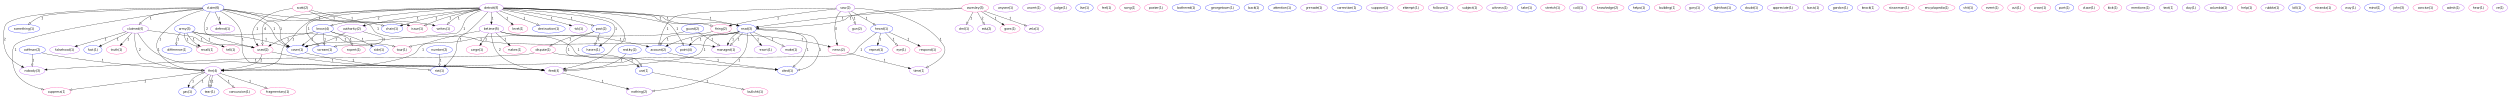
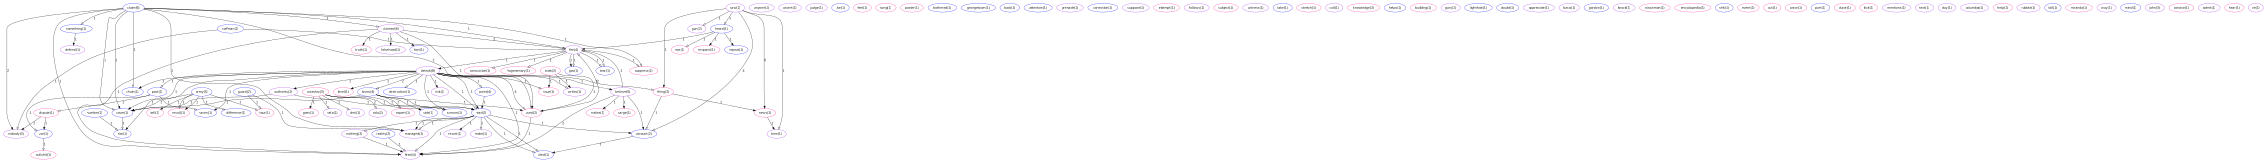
(333, 14) -> (503, 59)
(217, 17) -> (75, 38)
(667, 29) -> (744, 71)
(714, 34) -> (483, 101)
(649, 60) -> none
(595, 81) -> (382, 144)
